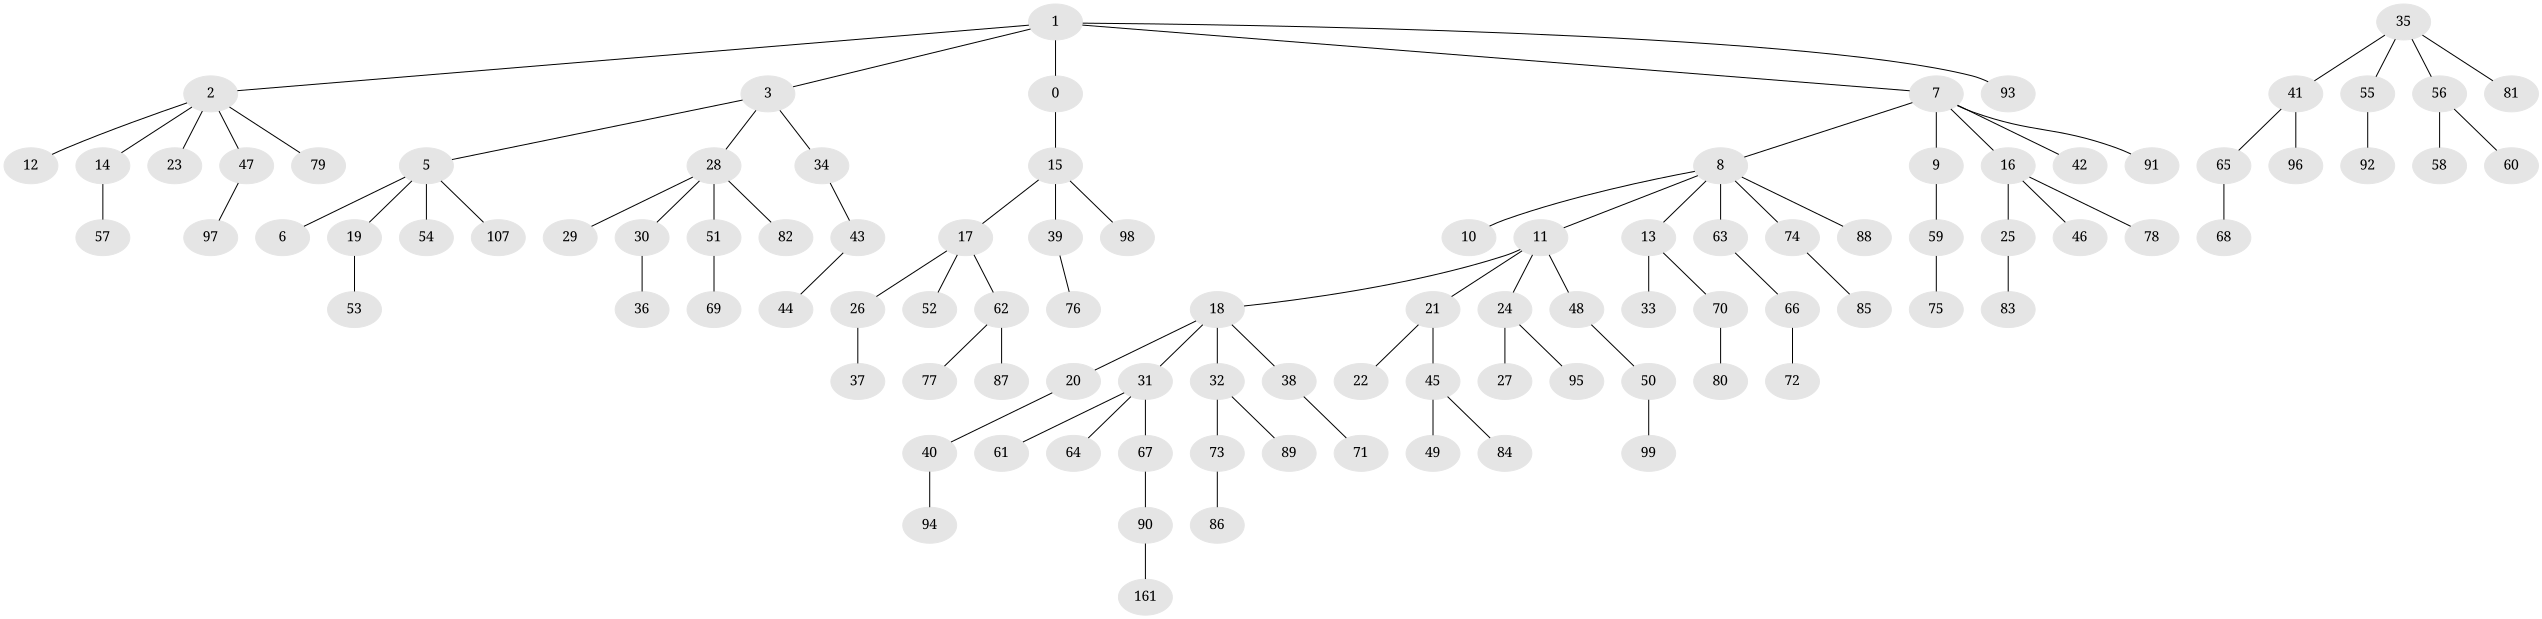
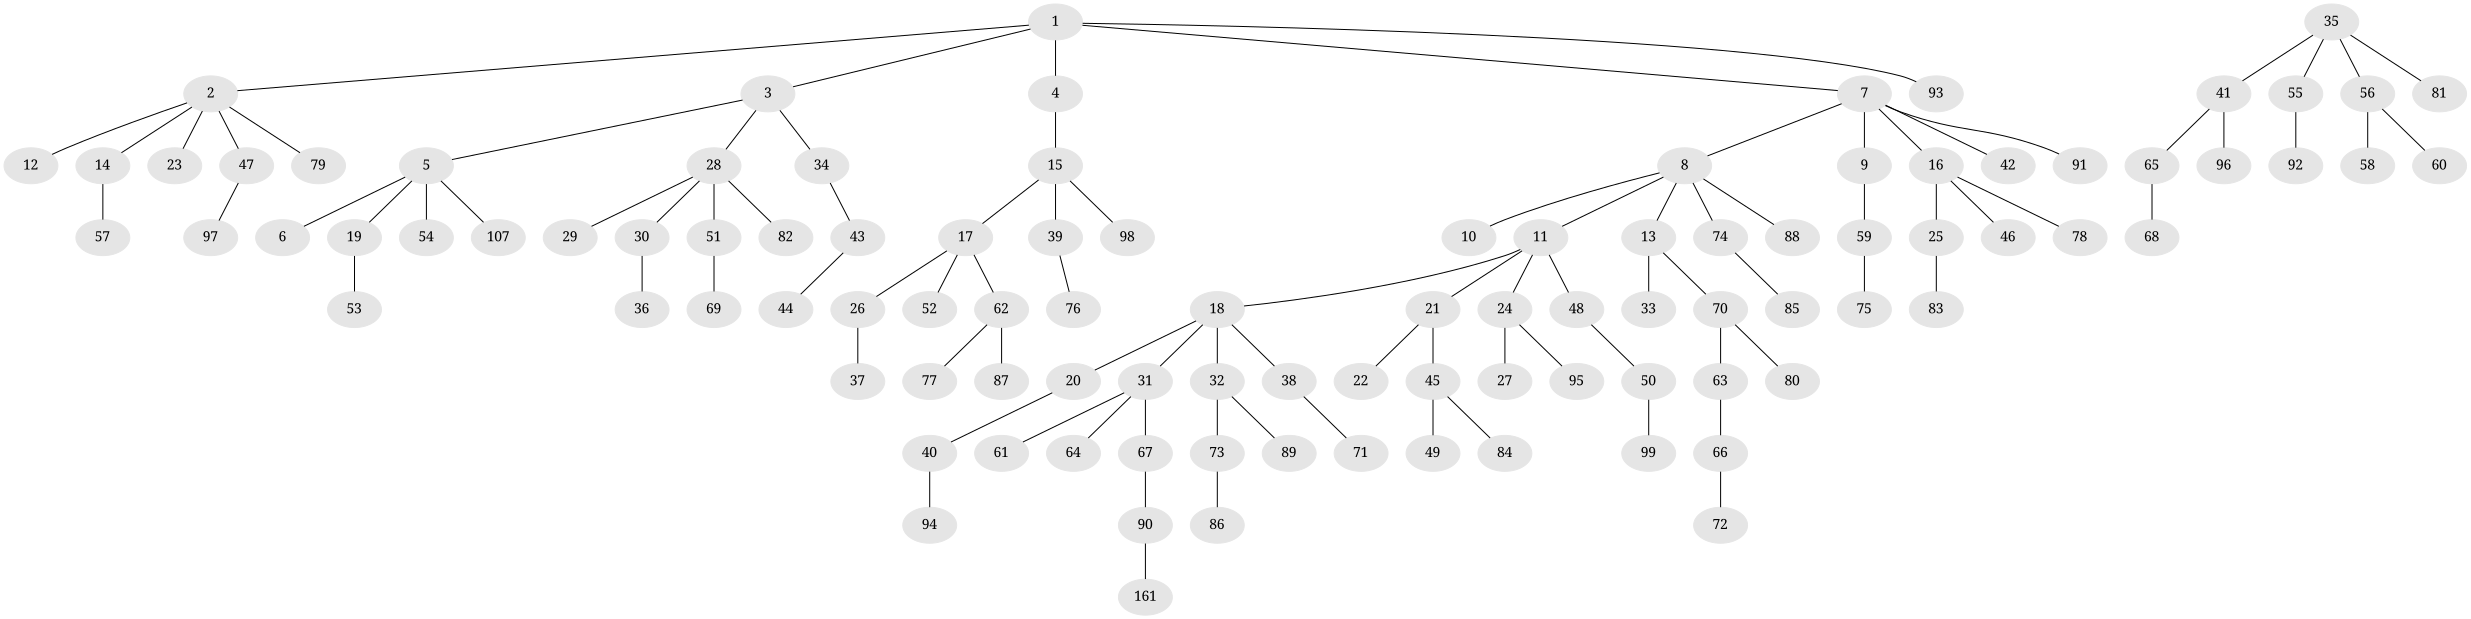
(1056, 94) -> (1056, 94)
(1721, 202) -> (1721, 346)
